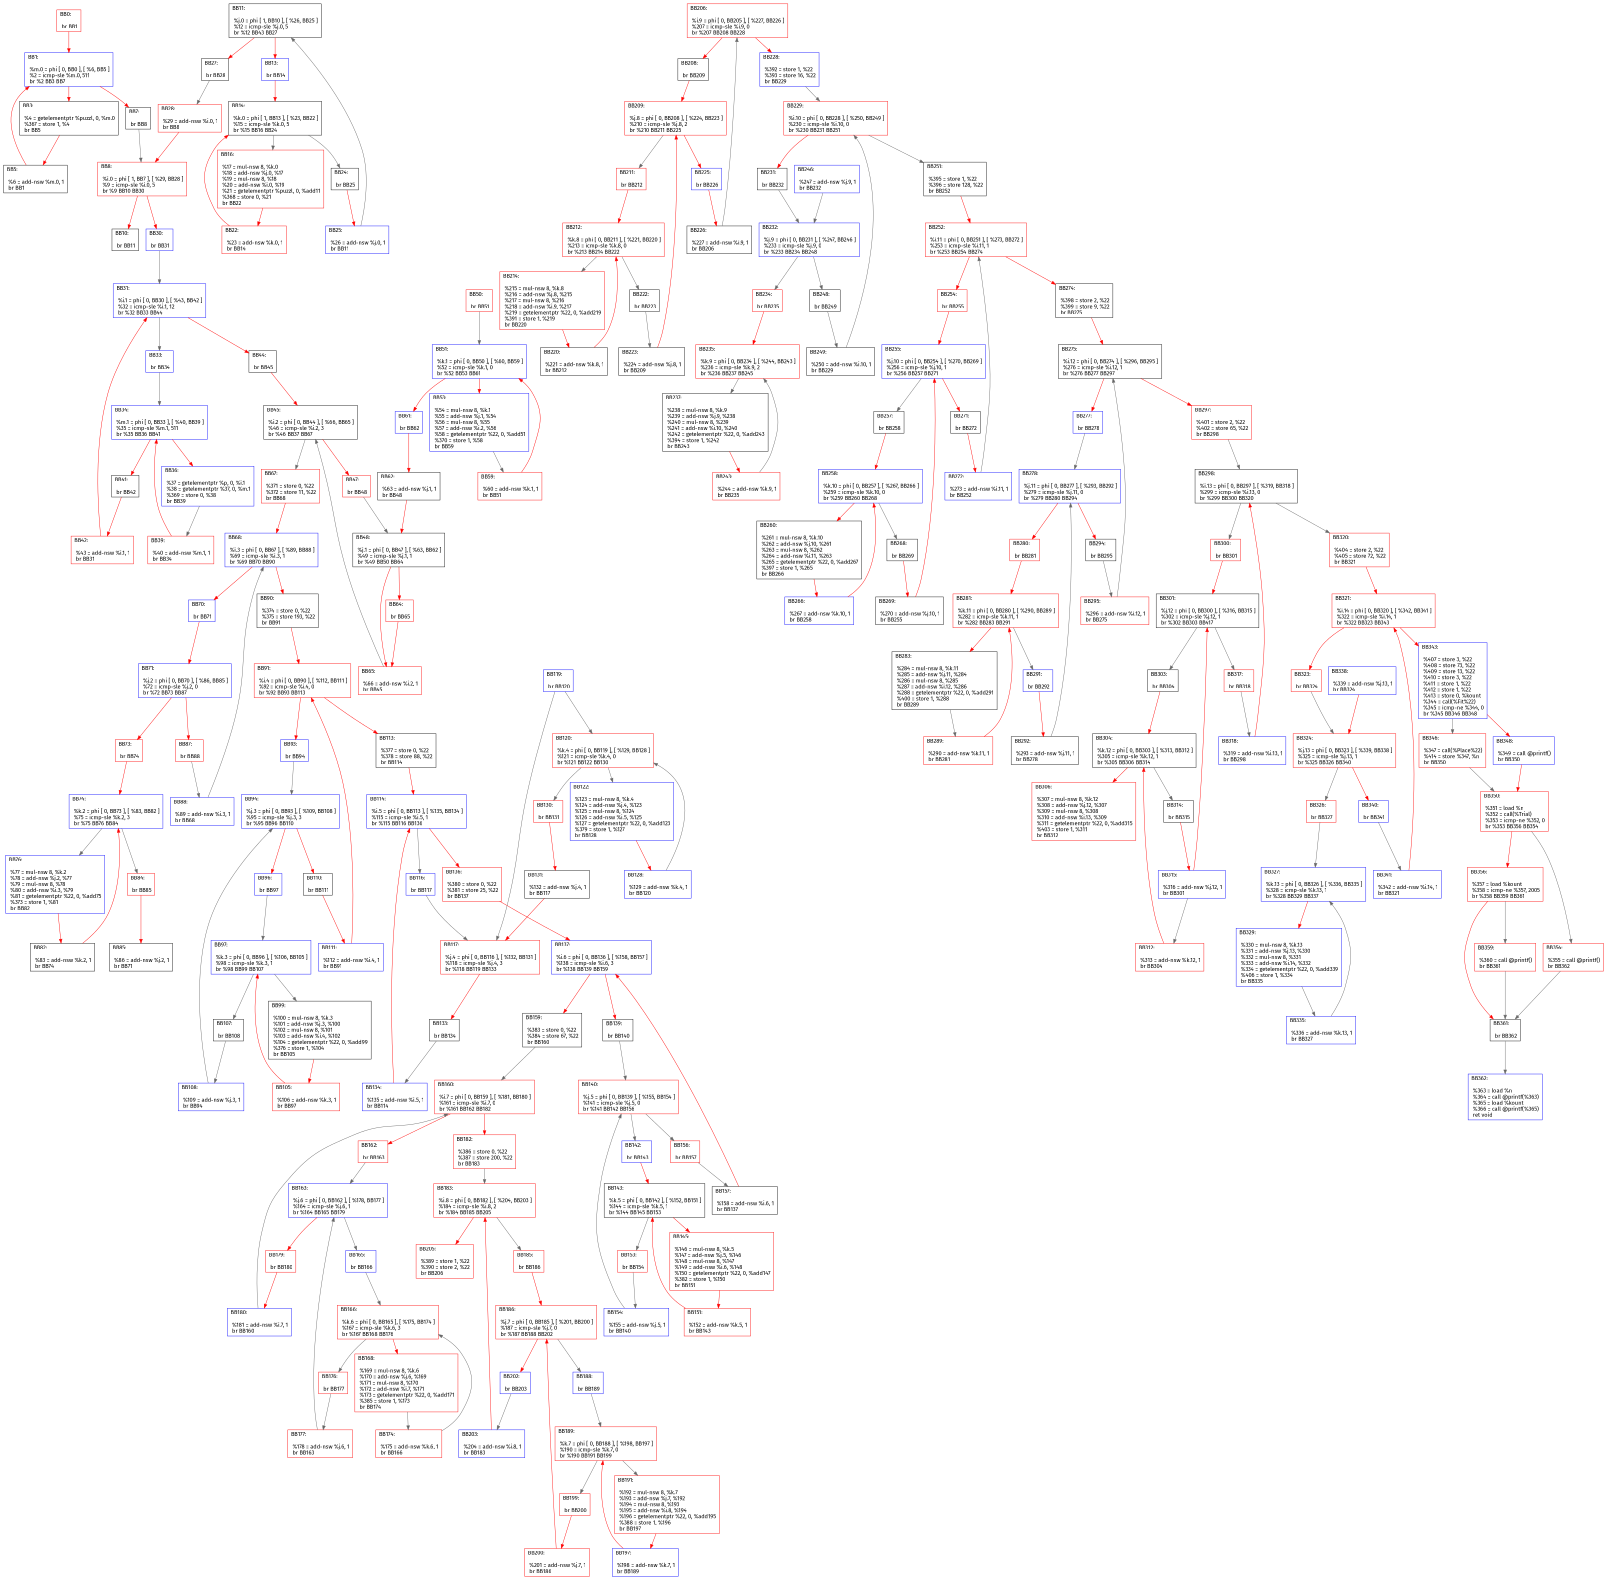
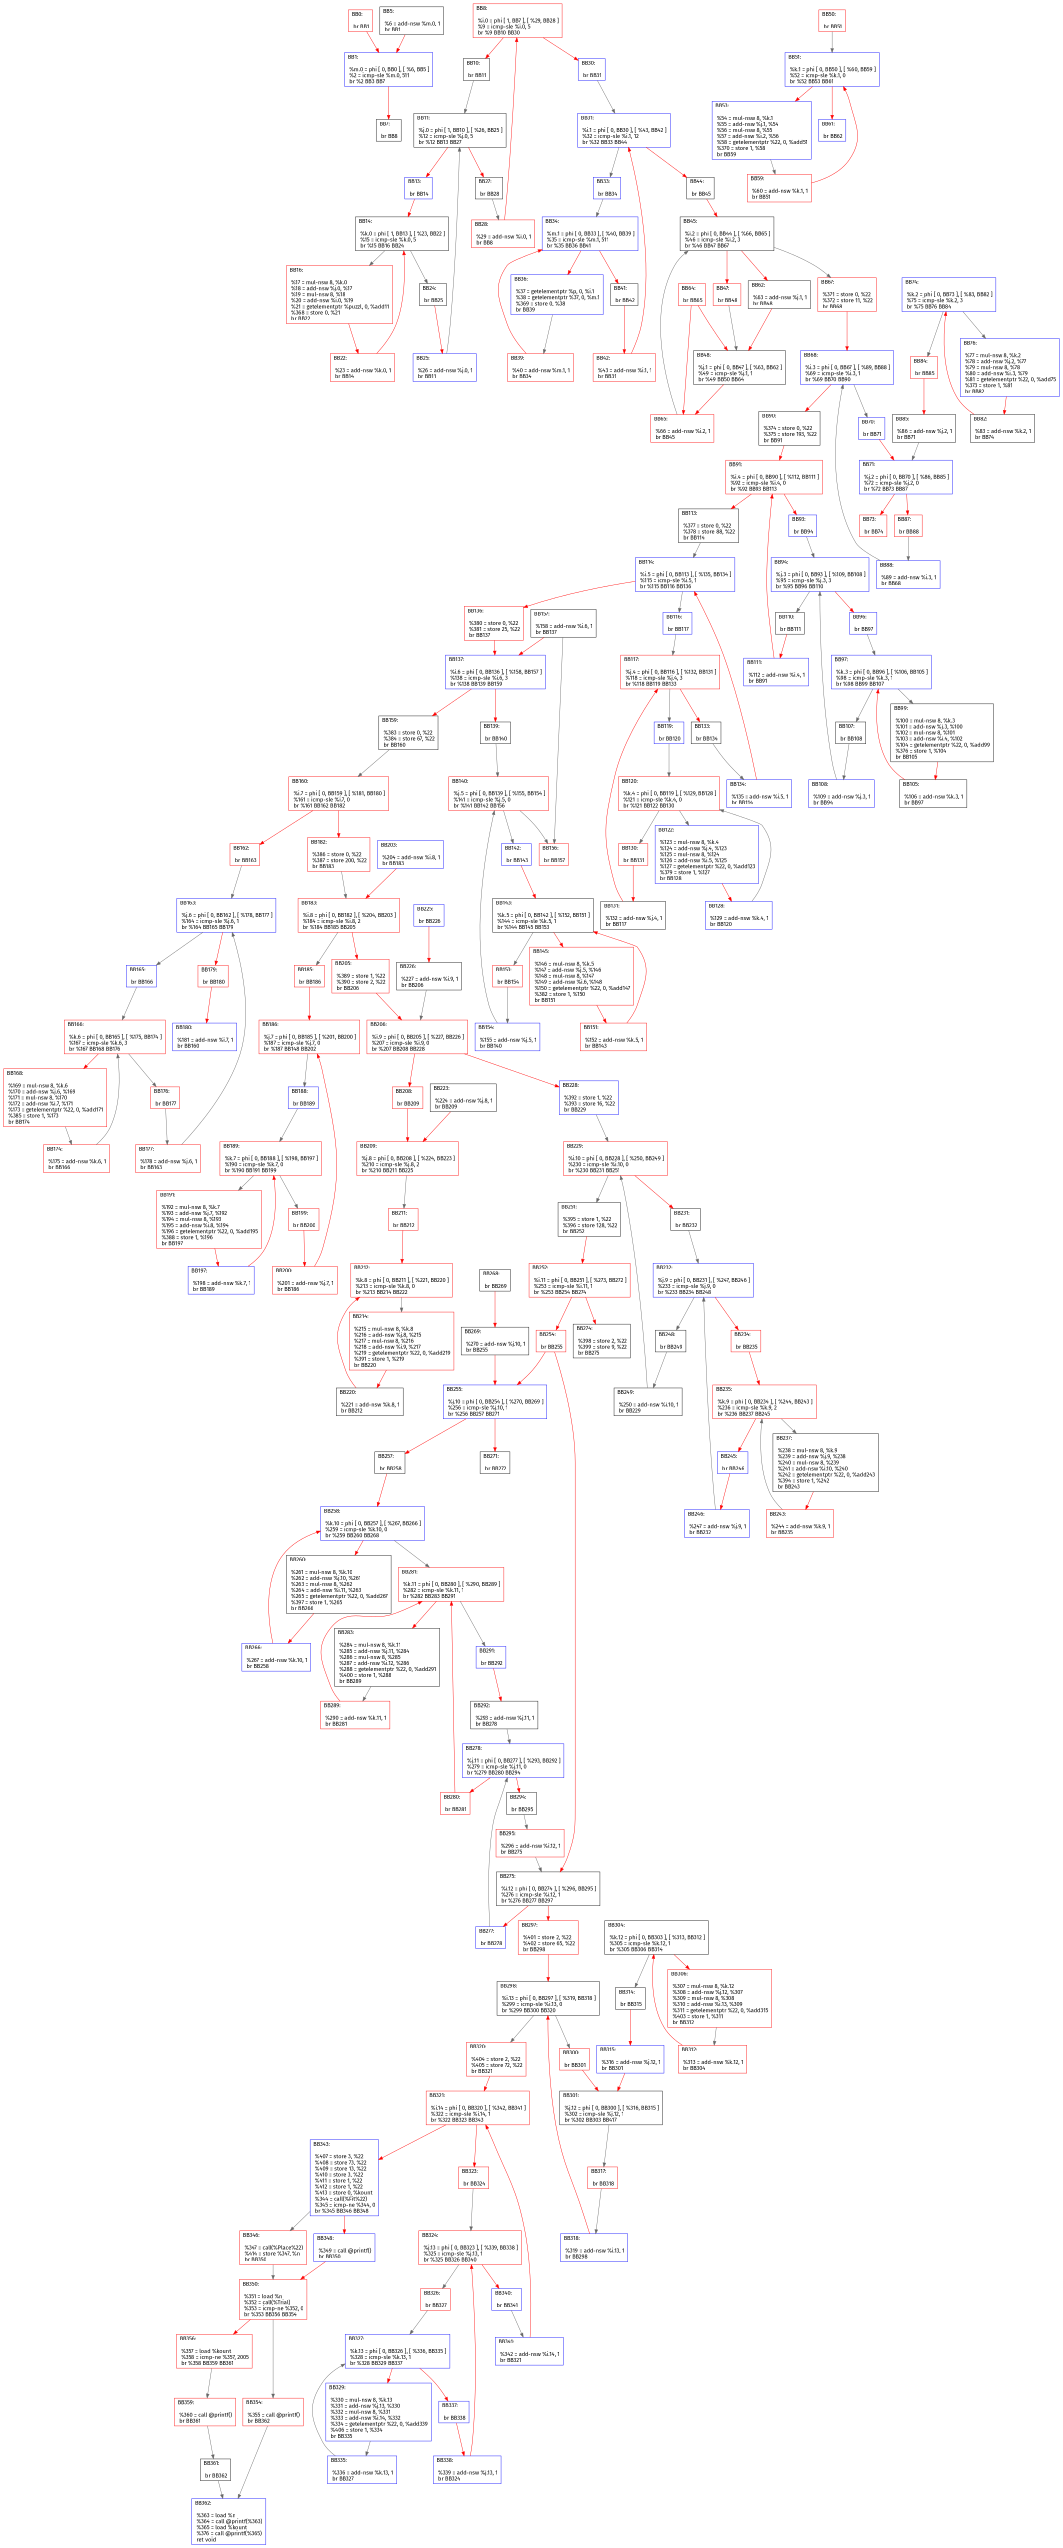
(255, 33) -> (439, 142)
(693, 69) -> (408, 1098)
none -> (470, 95)
(69, 118) -> none
(140, 144) -> none
(692, 150) -> none
(787, 272) -> (725, 1312)
(644, 301) -> none
(1096, 329) -> (575, 1610)
(910, 393) -> (437, 1435)
(290, 434) -> (706, 246)
none -> (916, 449)
(409, 451) -> (753, 264)
(1233, 452) -> (548, 1966)
(978, 486) -> none
(887, 519) -> (410, 1553)
(399, 581) -> (711, 327)
(235, 582) -> (860, 399)
(1163, 681) -> none
(124, 776) -> none
(411, 779) -> (698, 548)
(523, 813) -> (670, 703)
(305, 849) -> (804, 600)
(1181, 919) -> (715, 2034)
(1465, 959) -> none
(1539, 994) -> (254, 2460)
none -> (387, 1005)
(306, 1097) -> (933, 794)
(1505, 1109) -> (228, 2534)
(301, 1166) -> none
(711, 1173) -> (559, 738)
(526, 1334) -> (289, 1049)
(515, 1383) -> none
none -> (733, 1463)
none -> (454, 2412)
